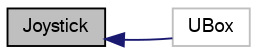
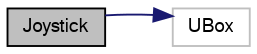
(148, 40) -> (129, 15)
